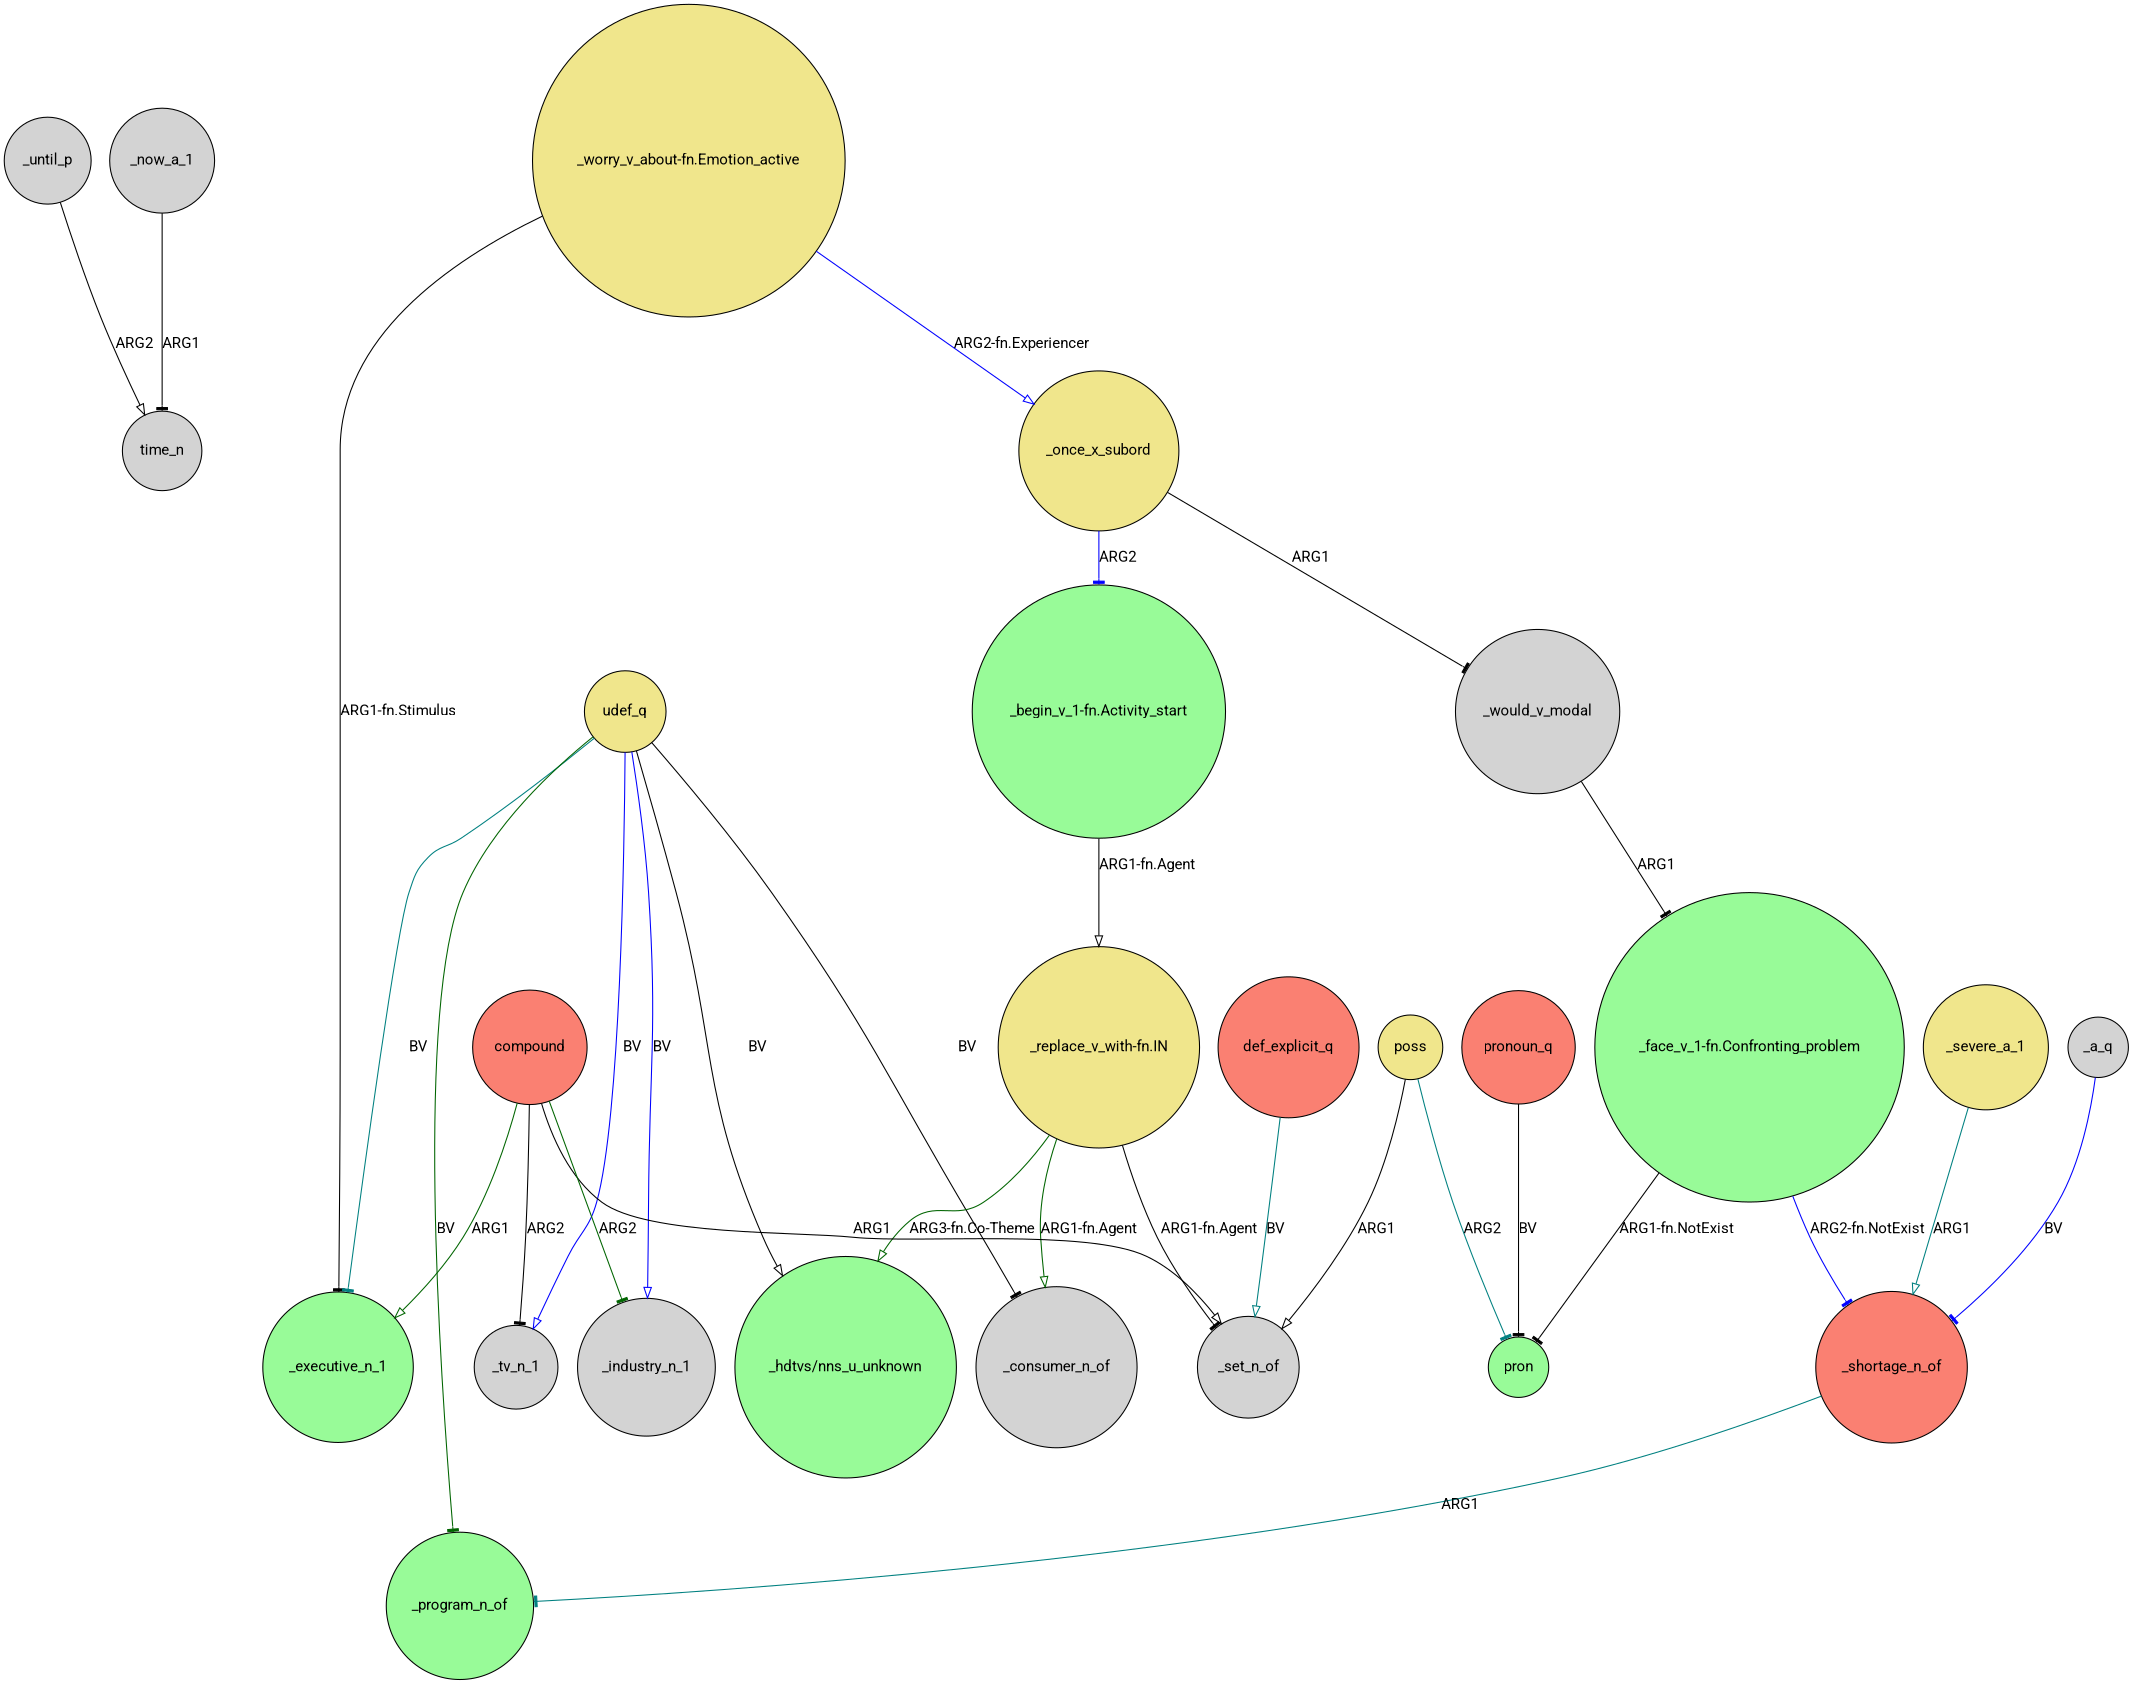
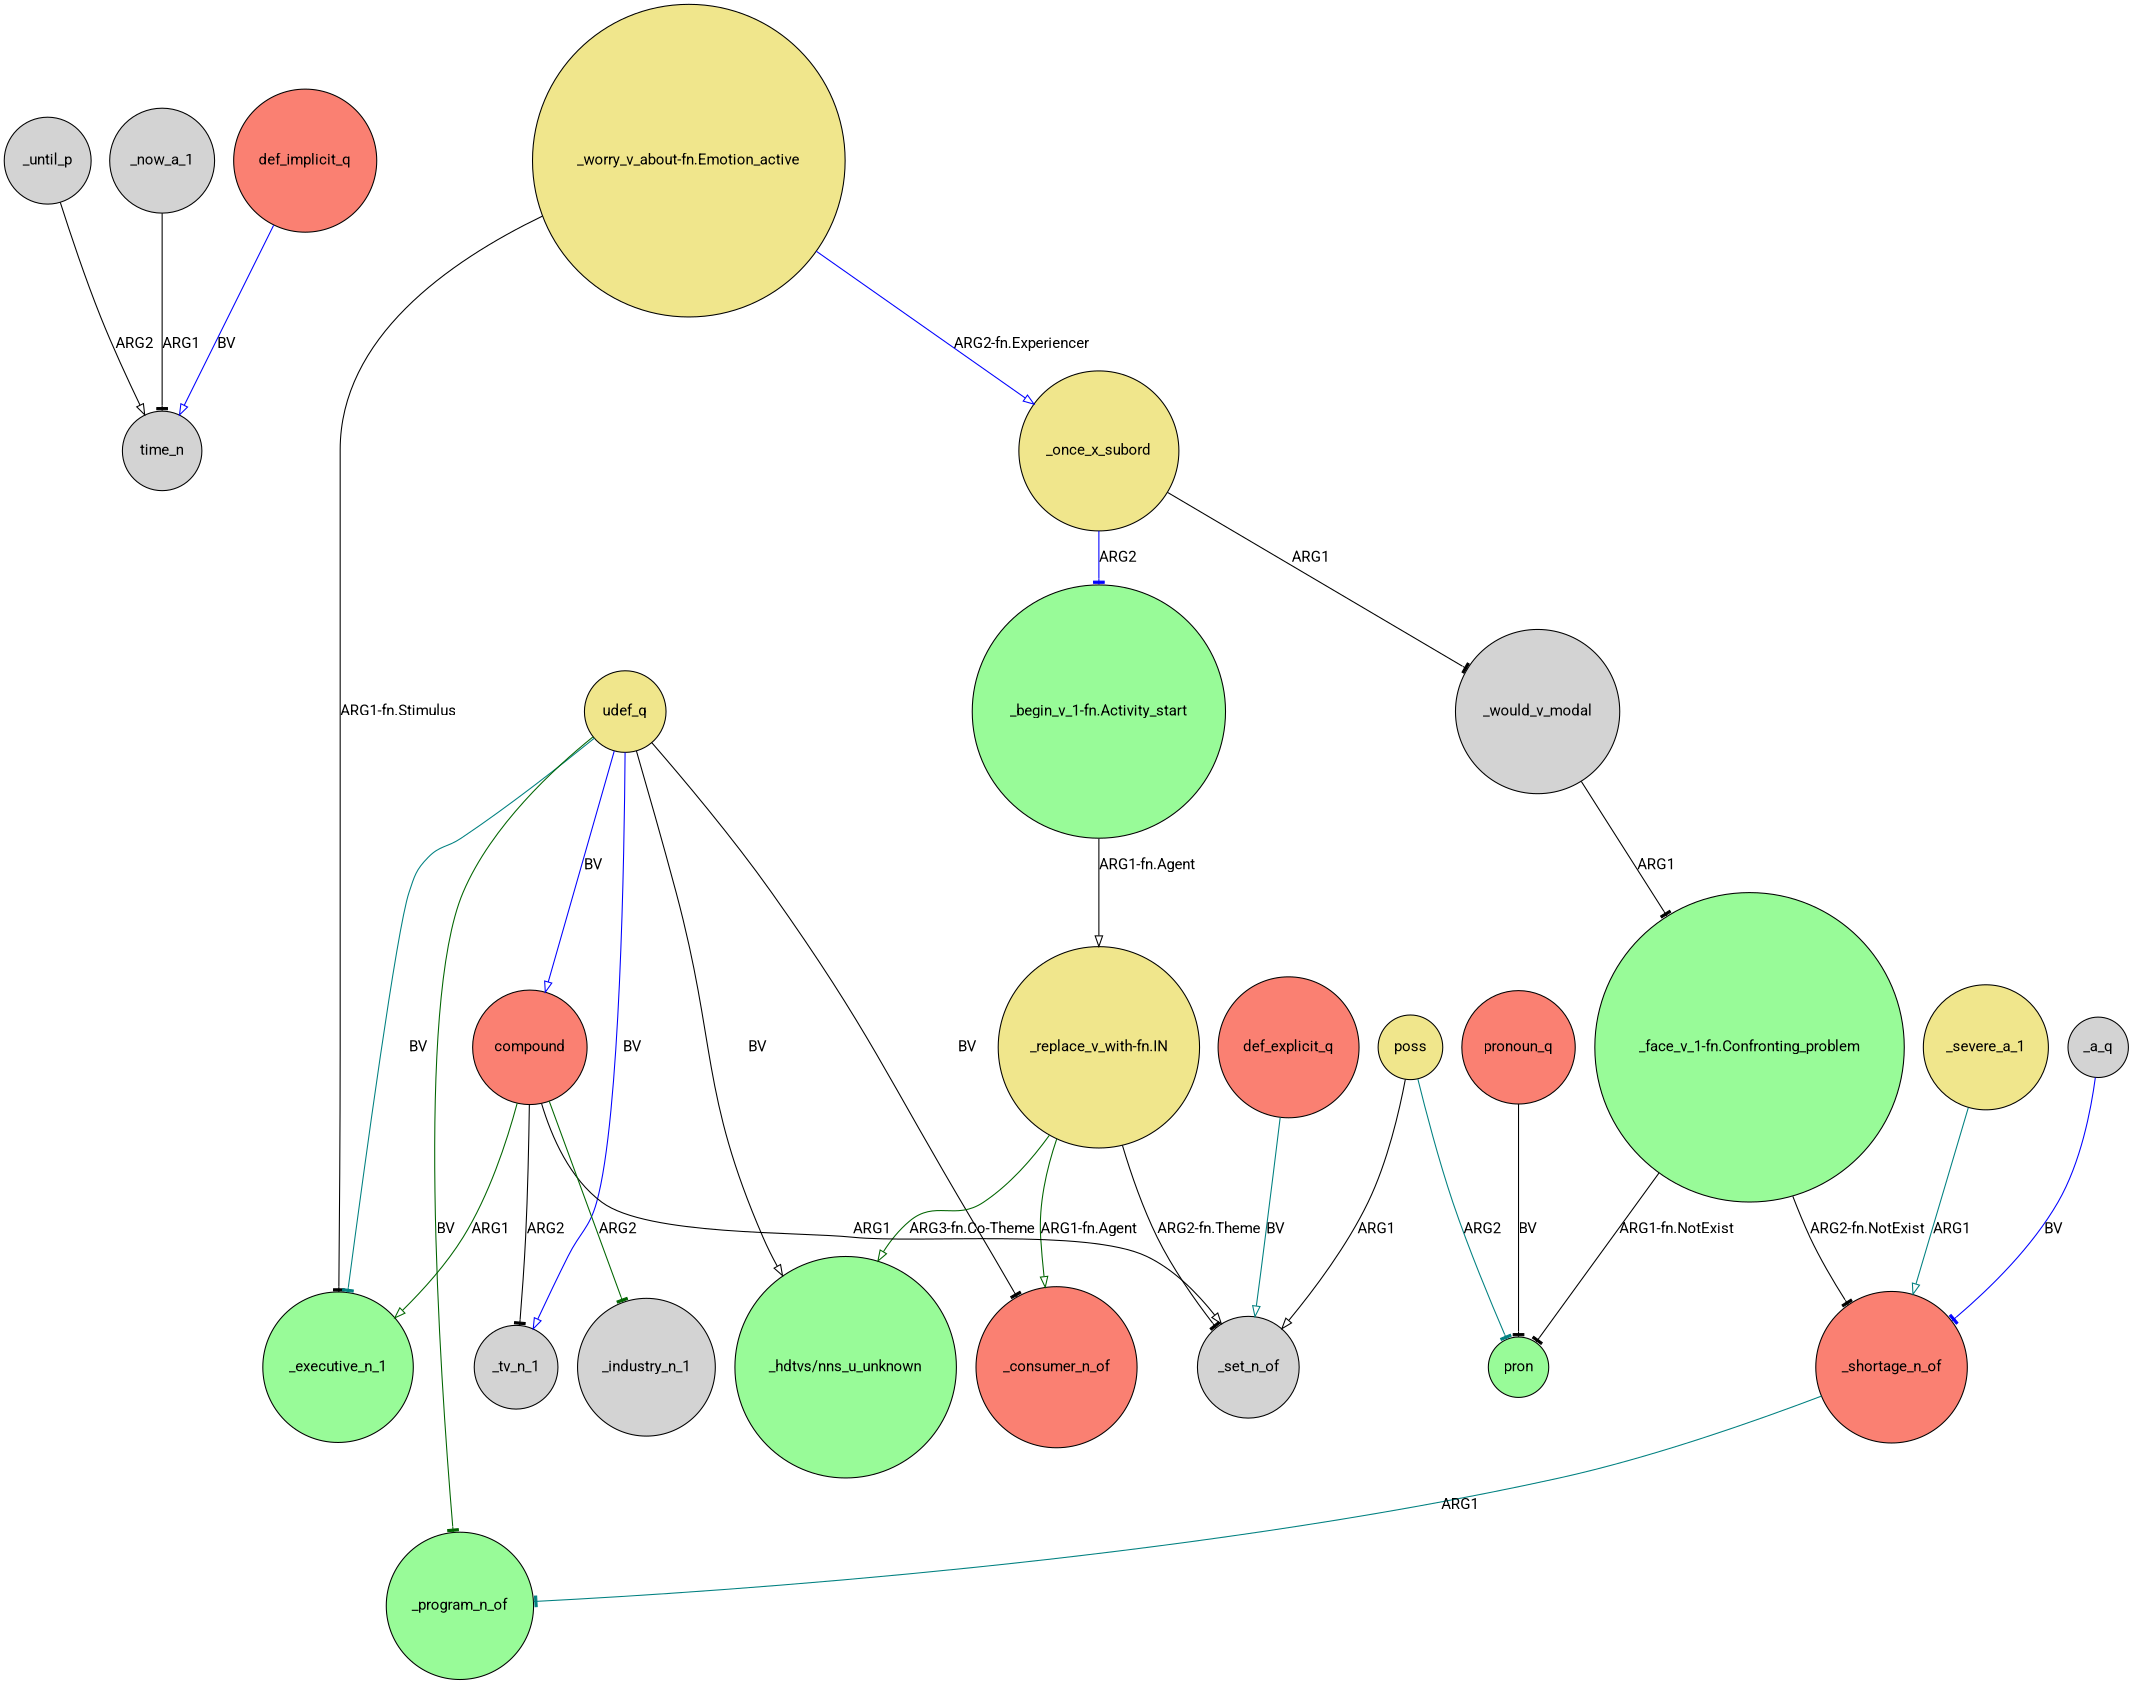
none -> (305, 161)
(653, 1019) -> (581, 866)
(1209, 1229) -> (1209, 1229)
(1816, 1249) -> (1816, 1249)
(1057, 1367) -> (1057, 1367)
